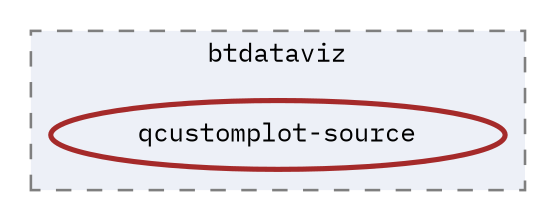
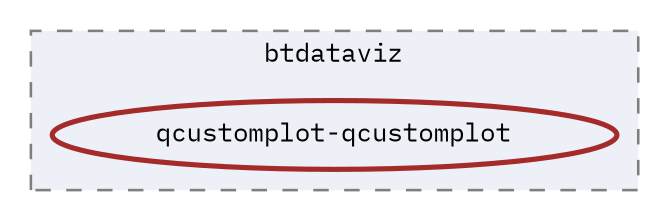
(278, 135) -> (335, 135)
